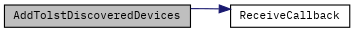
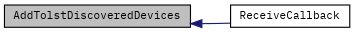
(205, 9) -> (216, 23)
